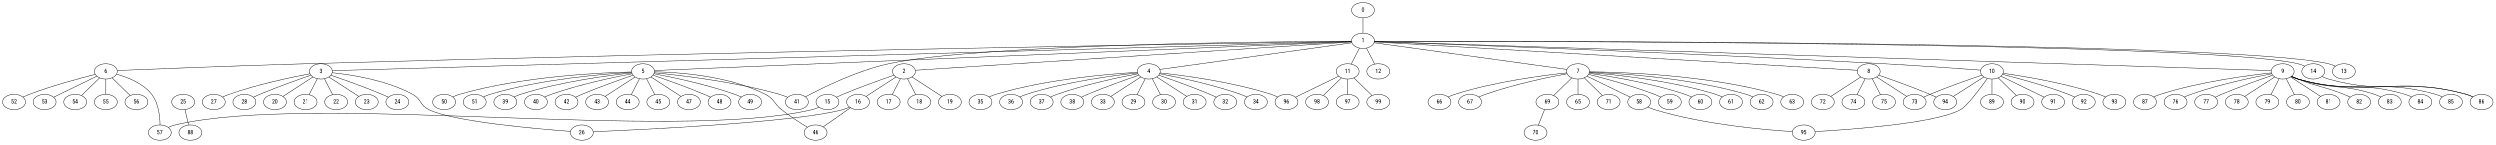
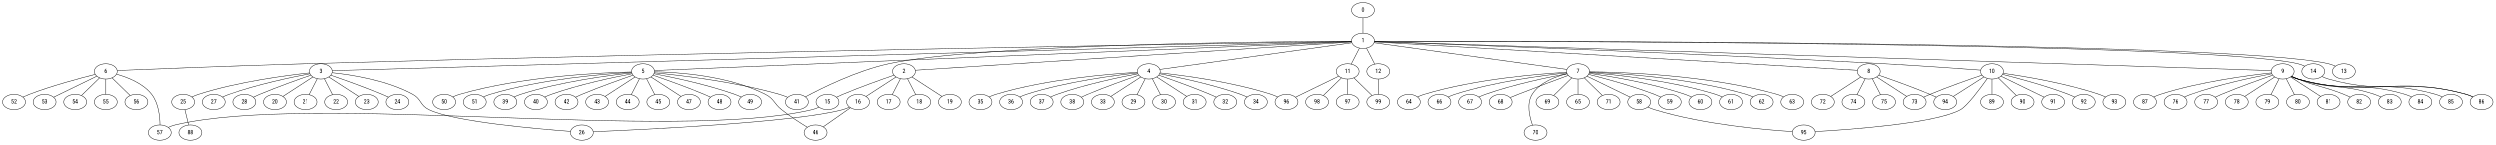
none -> (250, 82)
none -> (1378, 87)
none -> (1409, 102)
none -> (1501, 102)
(1541, 117) -> (1534, 92)
